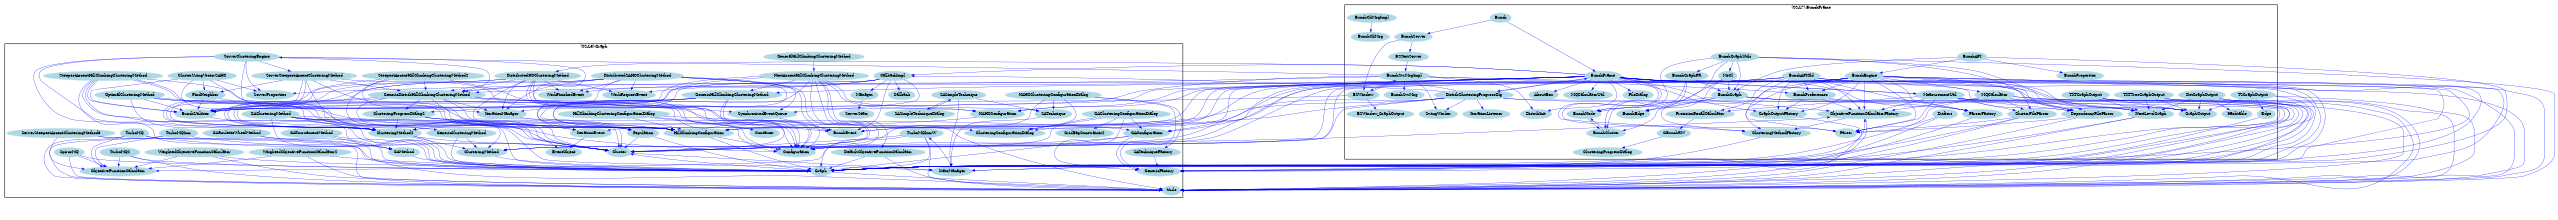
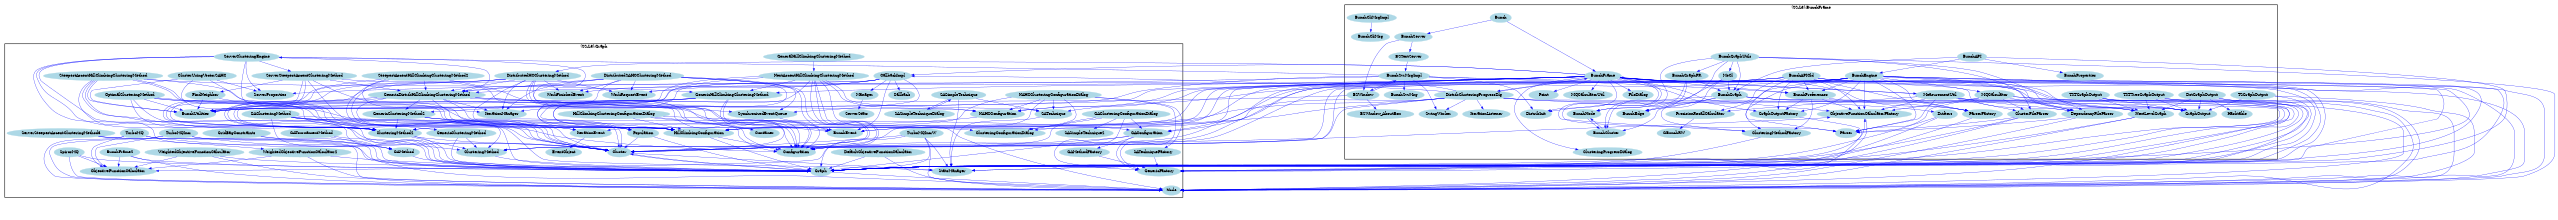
(1811, 8) -> (1811, 8)
(203, 83) -> none
none -> (1556, 85)
none -> (417, 86)
none -> (1723, 87)
(349, 93) -> none
(1544, 95) -> (1544, 95)
none -> (1718, 103)
(1657, 104) -> (1632, 102)
none -> (1023, 105)
(399, 114) -> (399, 114)
(1381, 114) -> (1381, 114)
(2266, 114) -> none
none -> (354, 117)
(832, 118) -> (877, 134)
(1821, 123) -> (1810, 117)
(292, 124) -> (250, 128)
(595, 124) -> (916, 124)
none -> (132, 127)
(422, 127) -> (453, 121)
(237, 133) -> (237, 133)
(1084, 133) -> (1084, 133)
(1644, 142) -> (1515, 106)
(120, 152) -> (120, 152)
none -> (376, 152)
(943, 152) -> (937, 150)
none -> (1084, 152)
(55, 162) -> (160, 141)
none -> (719, 164)
(1932, 178) -> none
